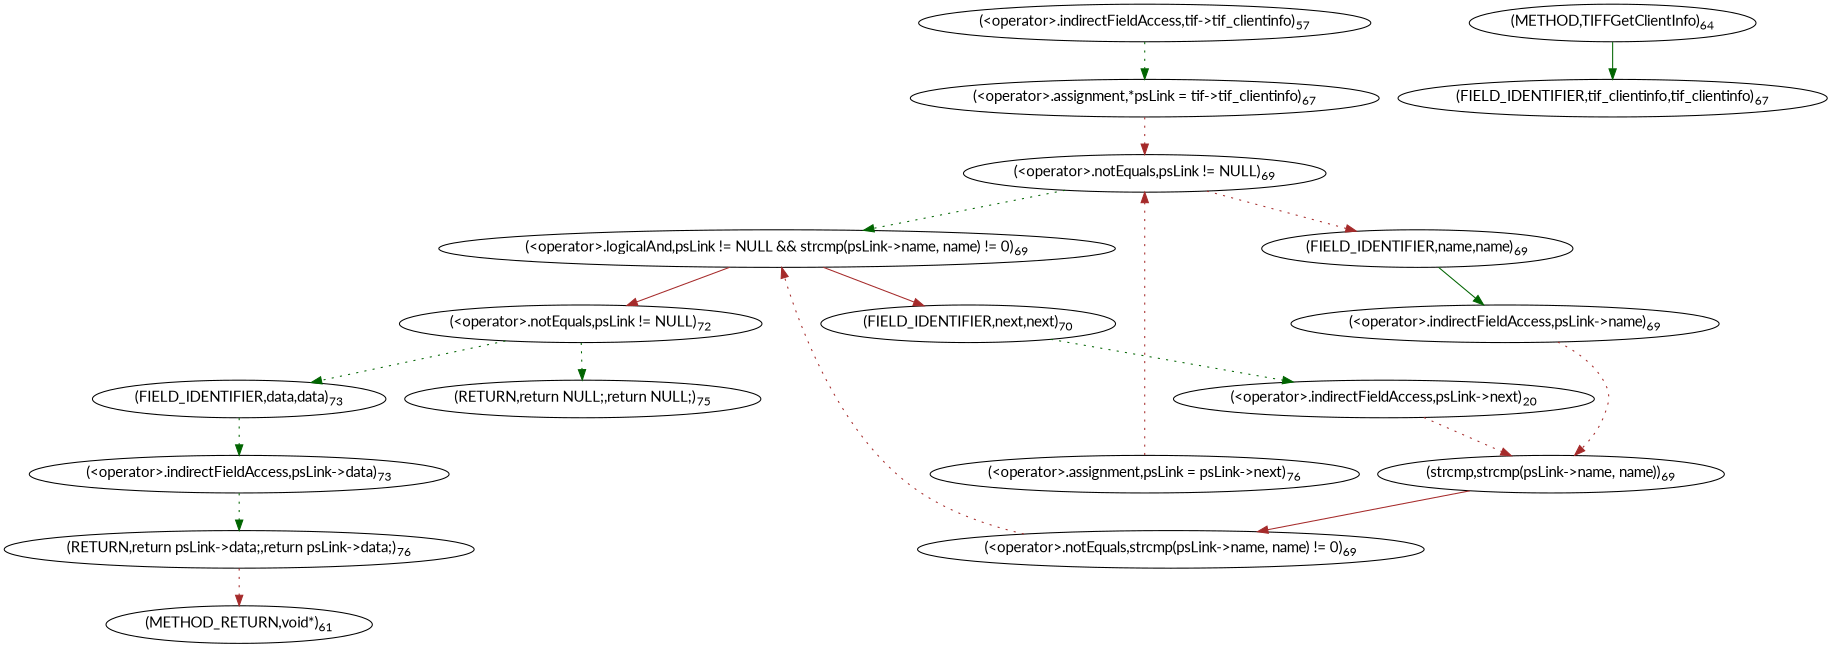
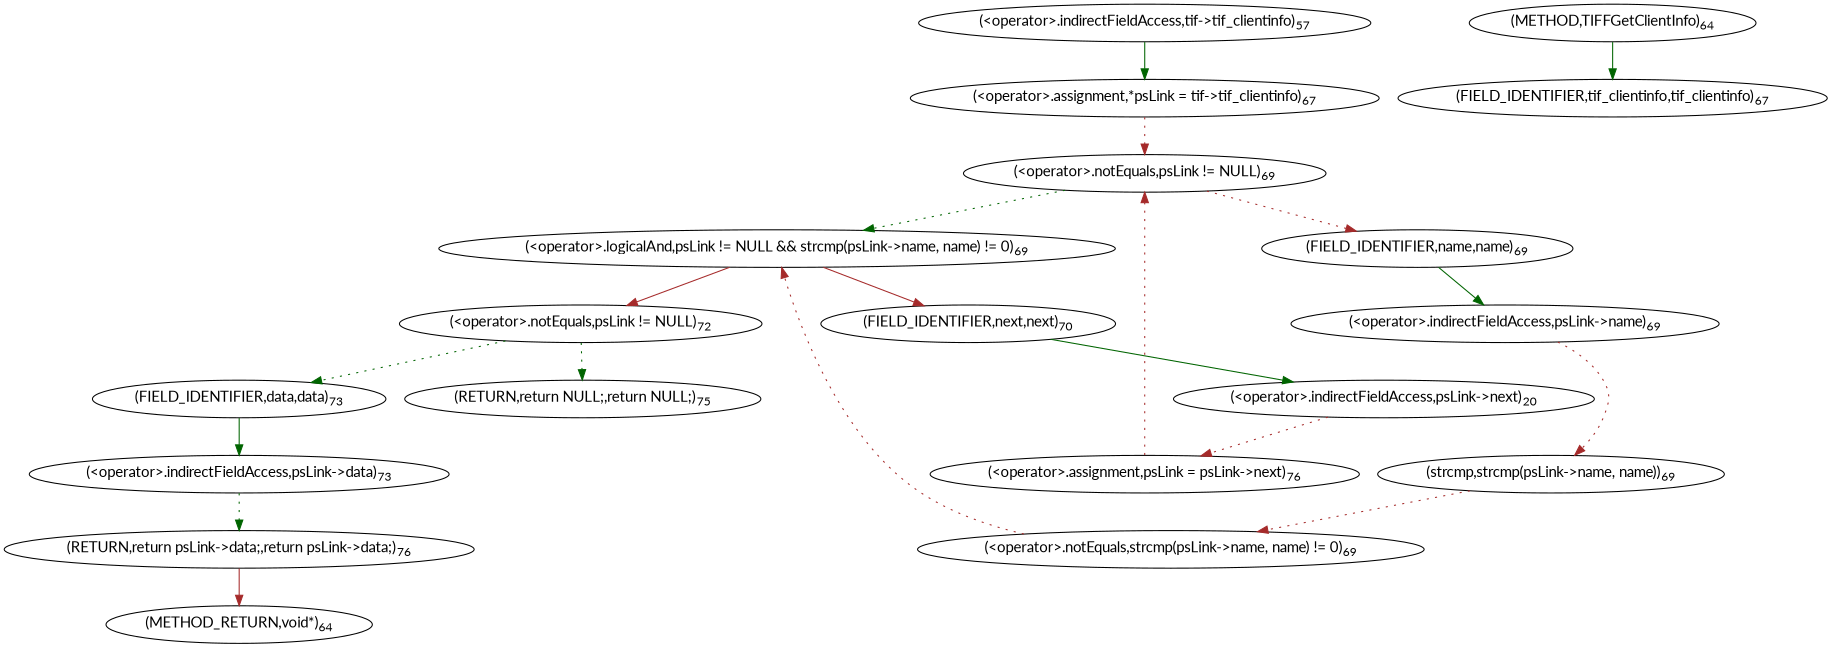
(1145, 55) -> (1145, 55)
(1167, 360) -> (1167, 360)
(239, 431) -> (239, 431)
(1463, 435) -> (1269, 435)
(1369, 510) -> (1369, 510)
(239, 582) -> (239, 582)
(326, 623) -> (326, 623)
